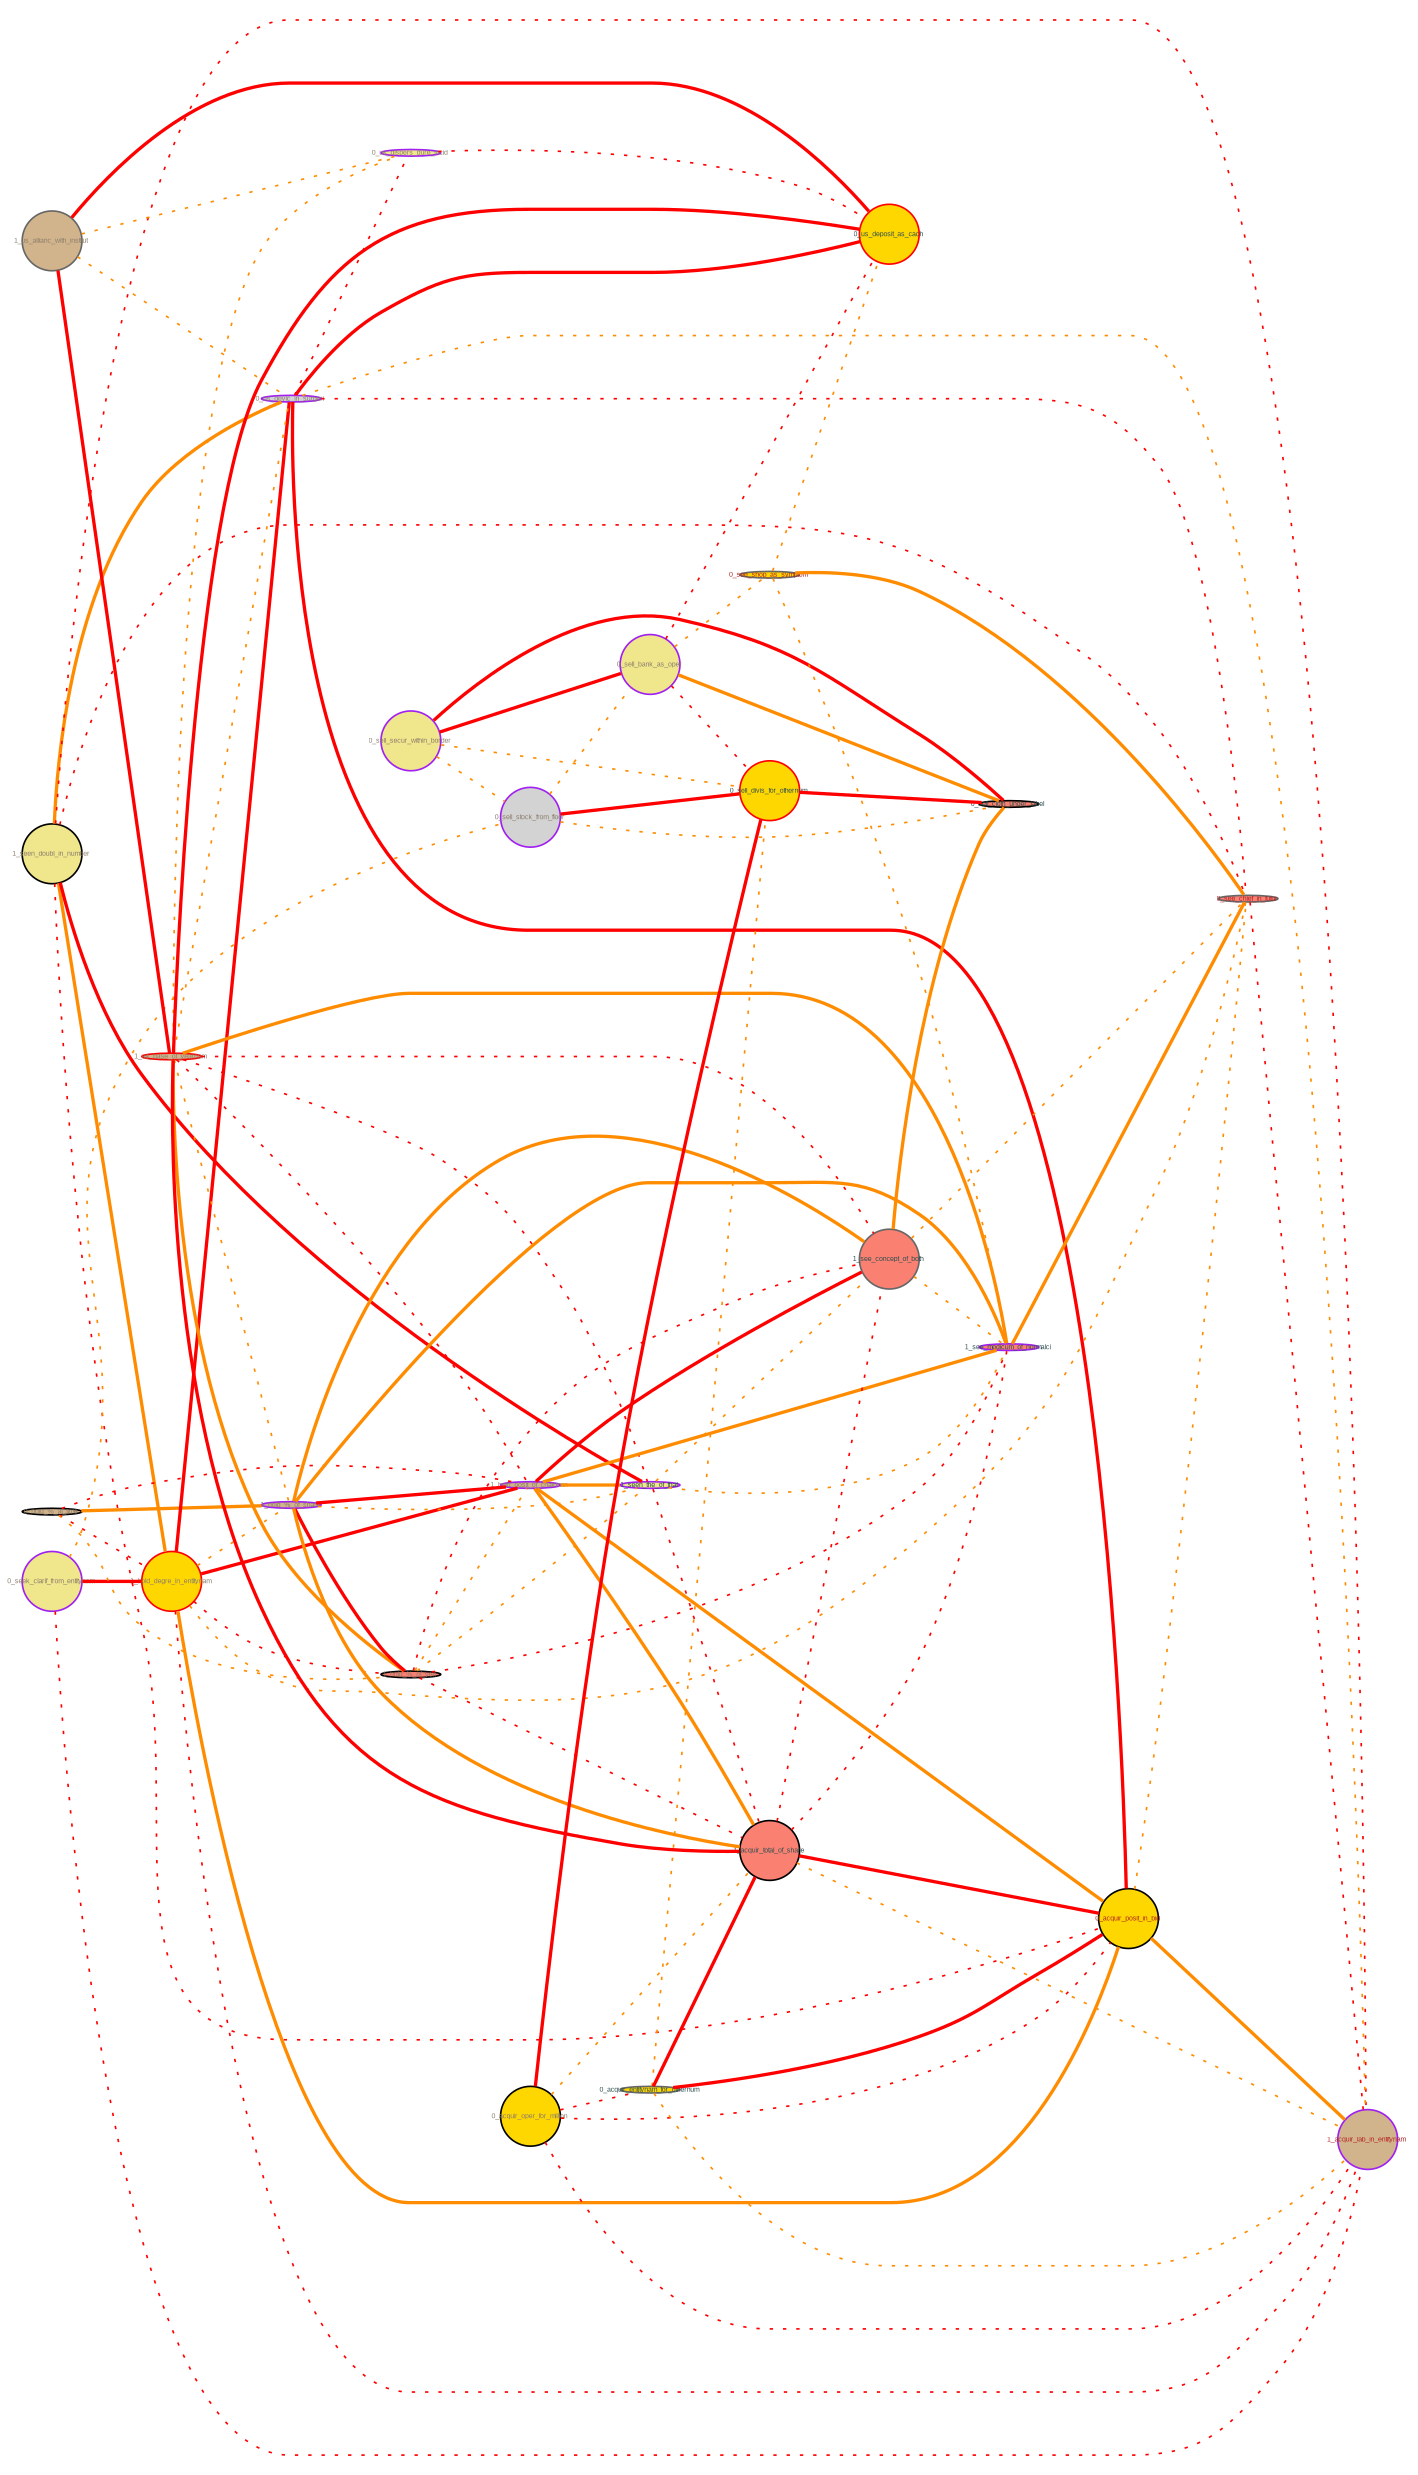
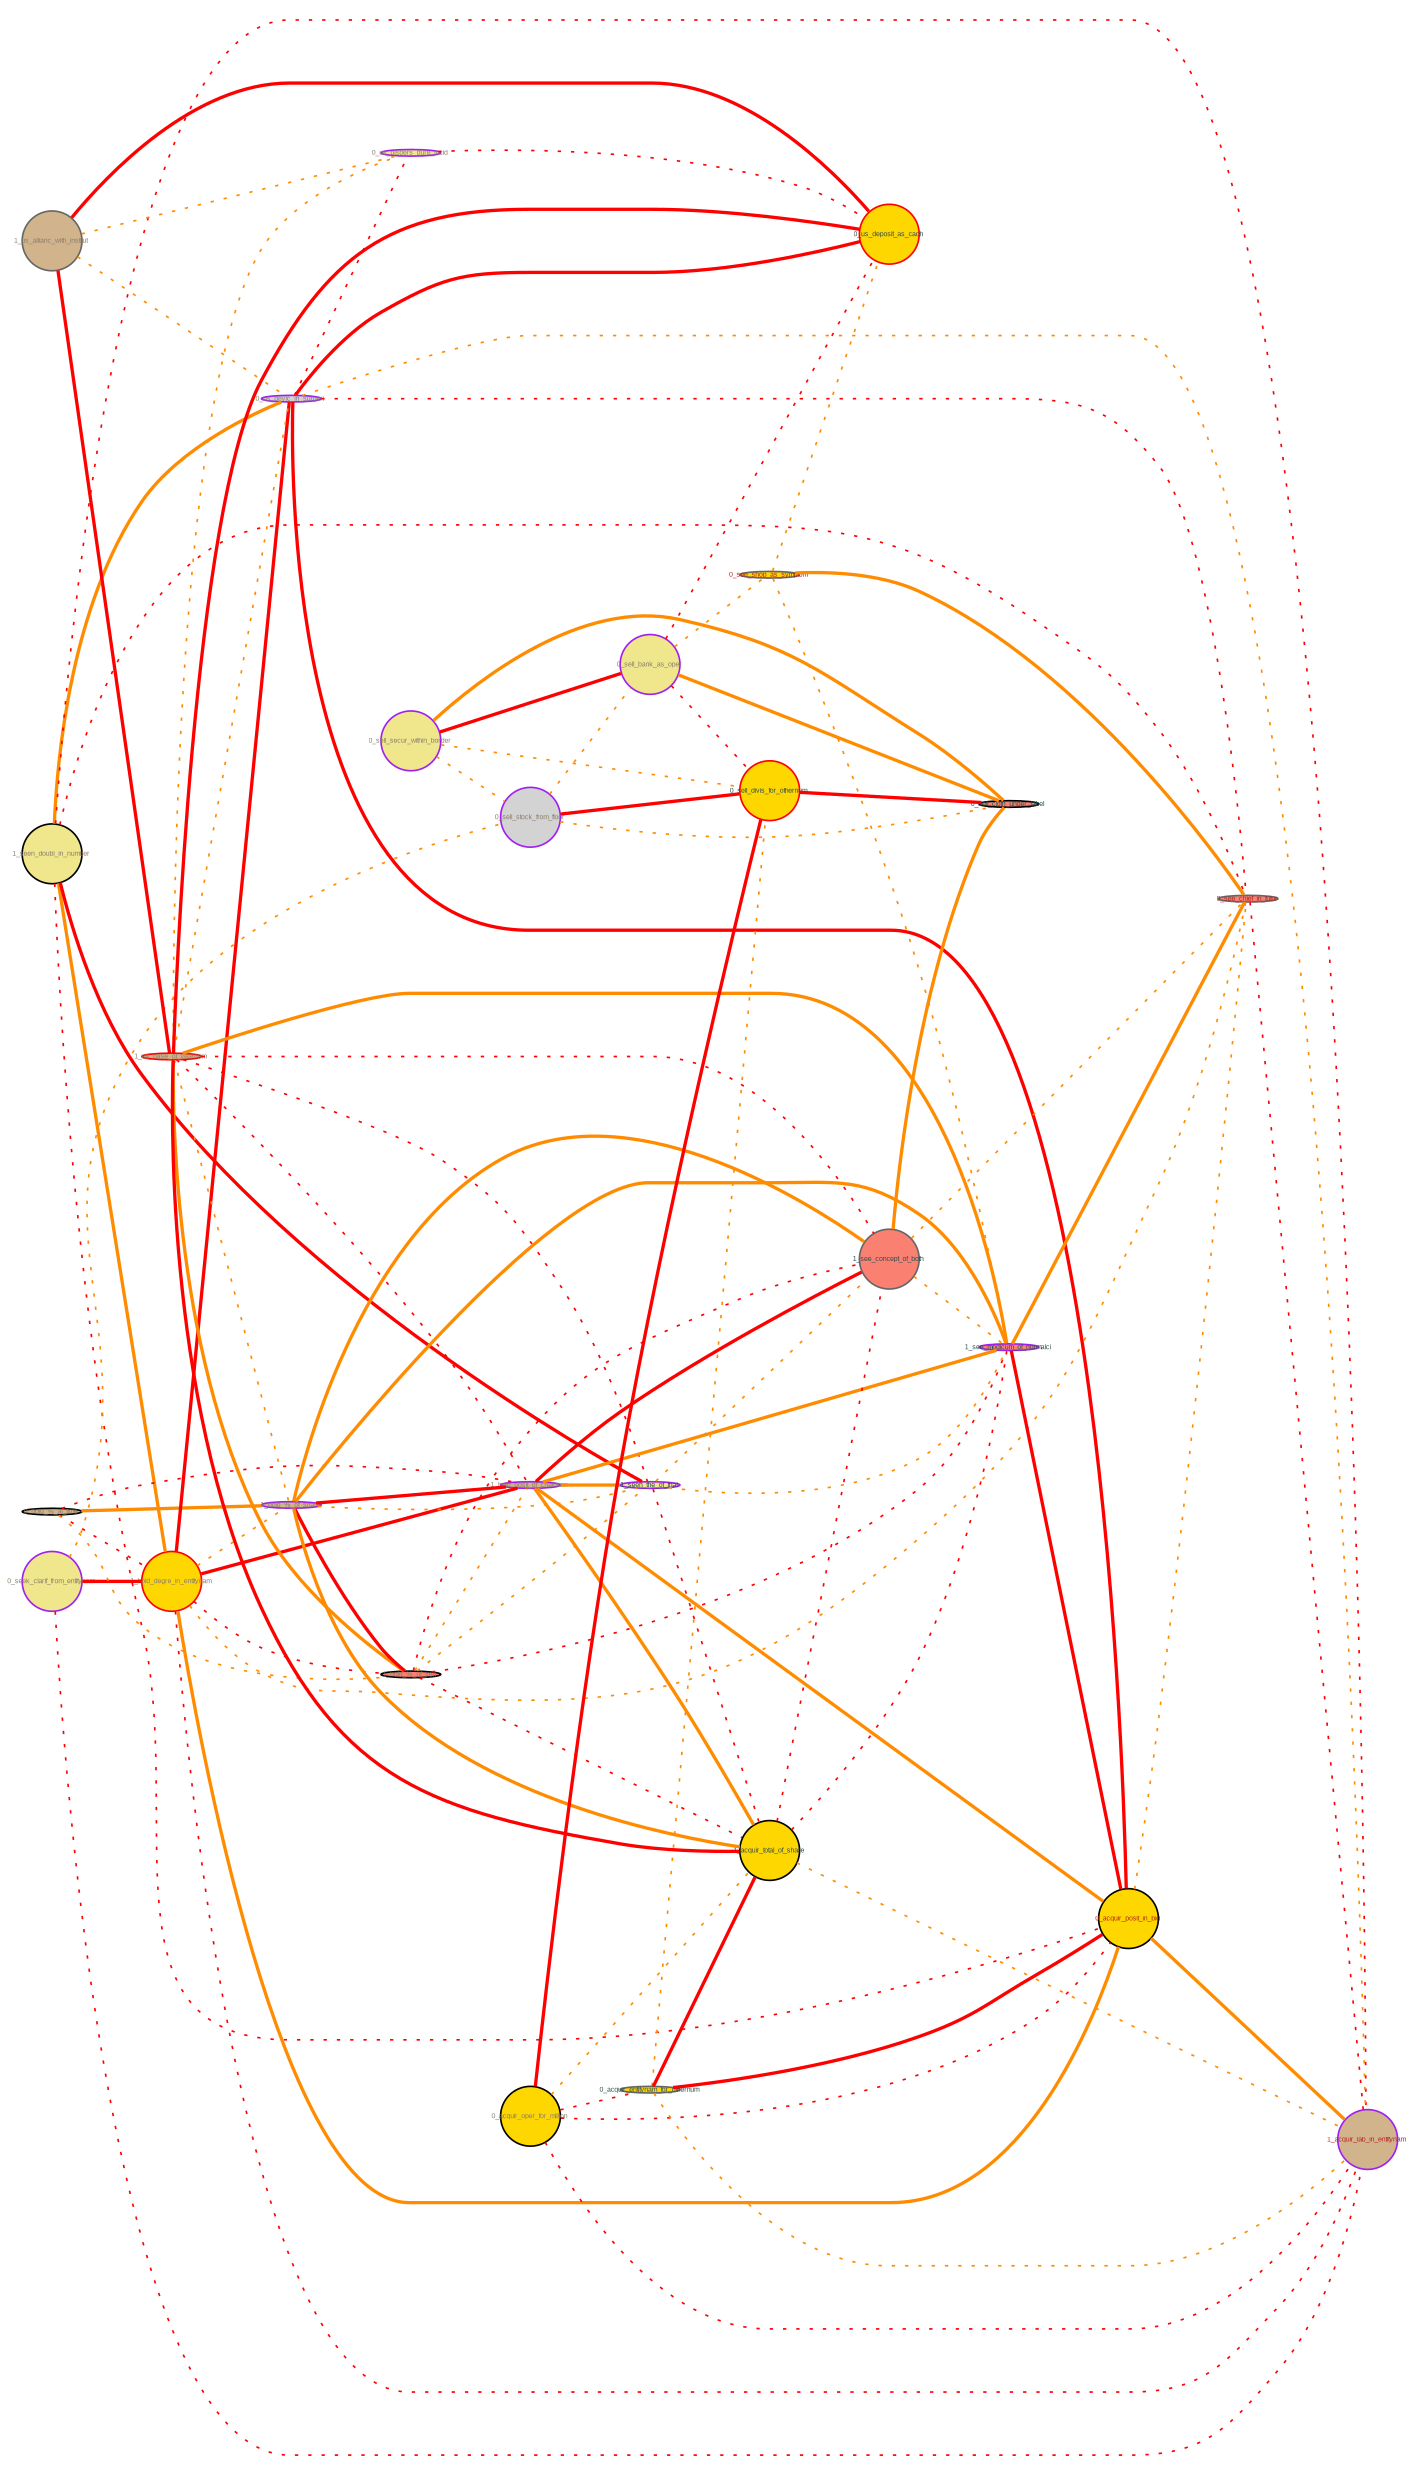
(728, 632) -> (728, 632)
(770, 1850) -> (770, 1850)
(949, 1885) -> (1066, 1620)
